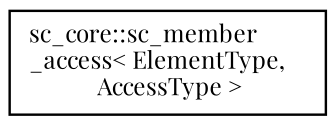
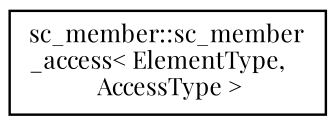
(168, 63) -> (168, 63)
